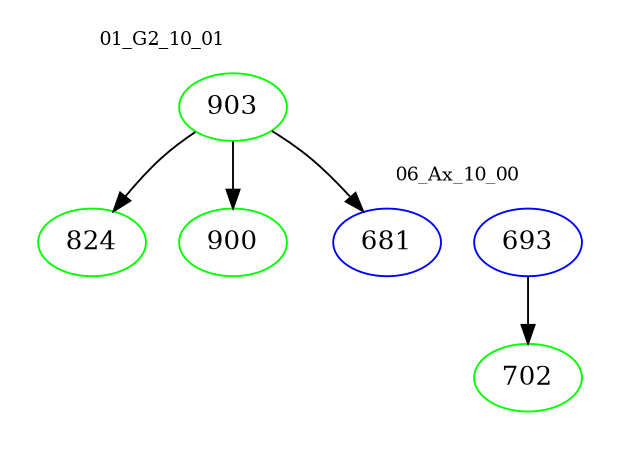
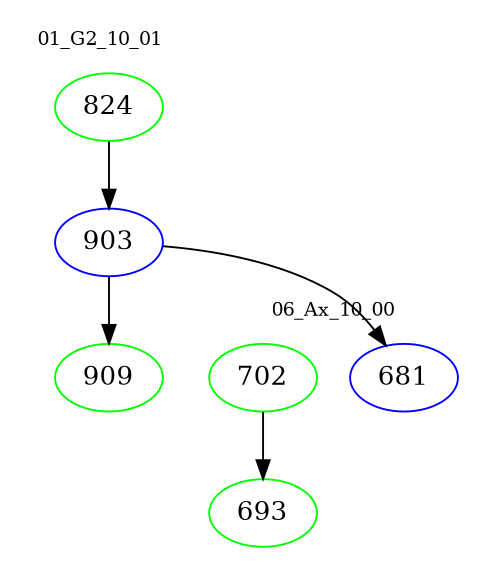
(233, 107) -> (109, 242)
(158, 161) -> (109, 166)
(233, 242) -> (109, 378)
(528, 242) -> (263, 513)
(528, 301) -> (263, 436)
